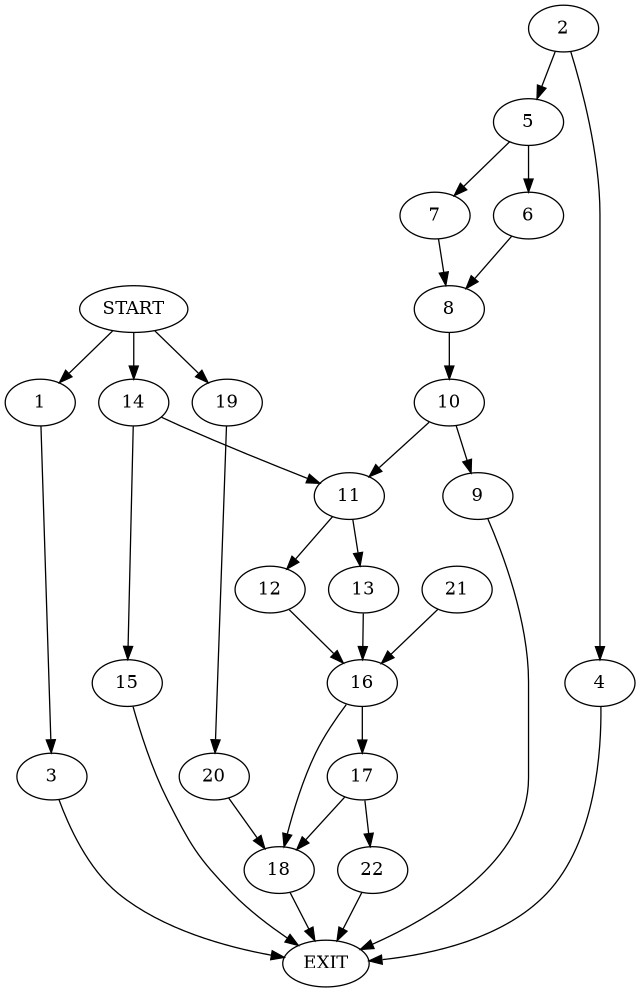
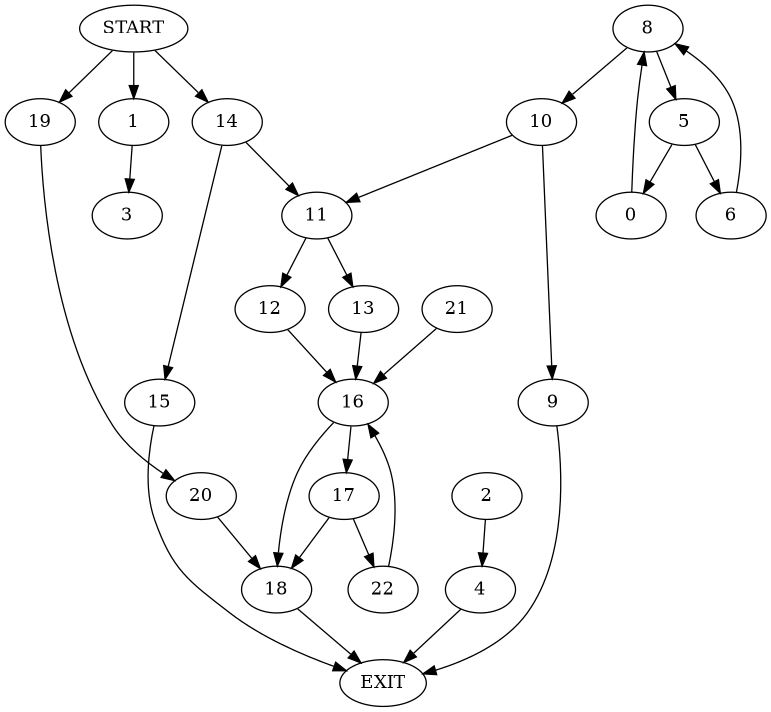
(549, 69) -> (664, 69)
(435, 216) -> (631, 216)
(141, 909) -> none
(352, 911) -> (395, 499)
